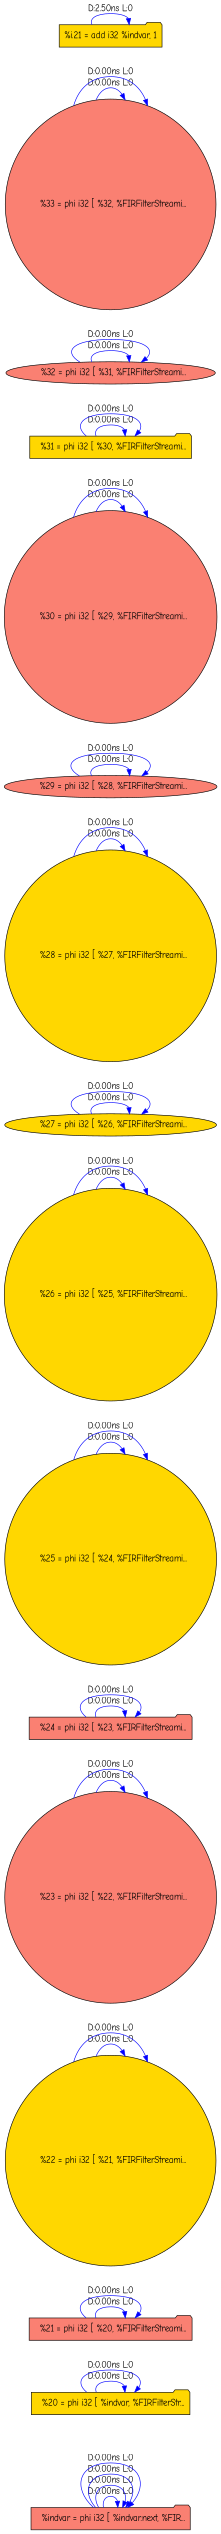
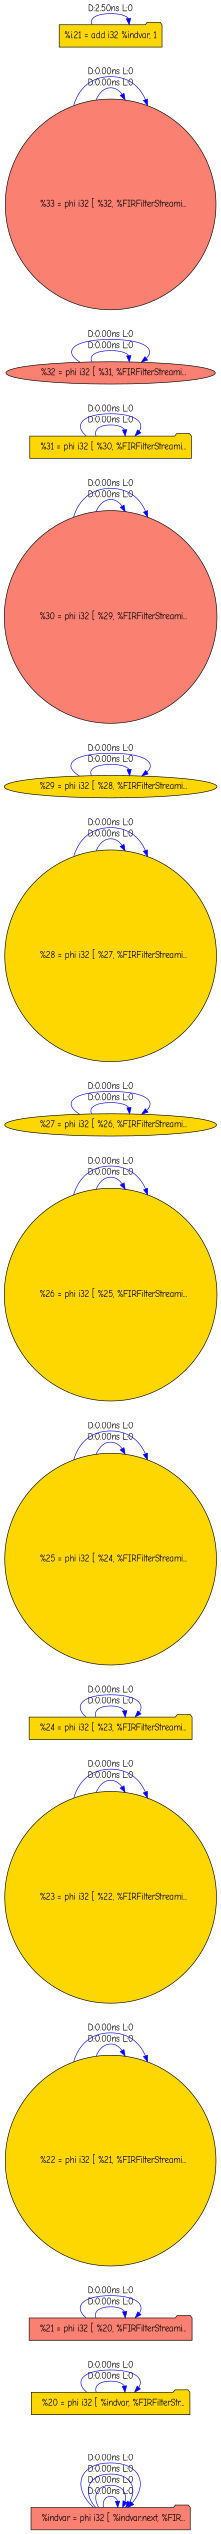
(111, 787) -> (111, 787)
(111, 1728) -> (111, 1728)
(111, 1897) -> (111, 1897)
